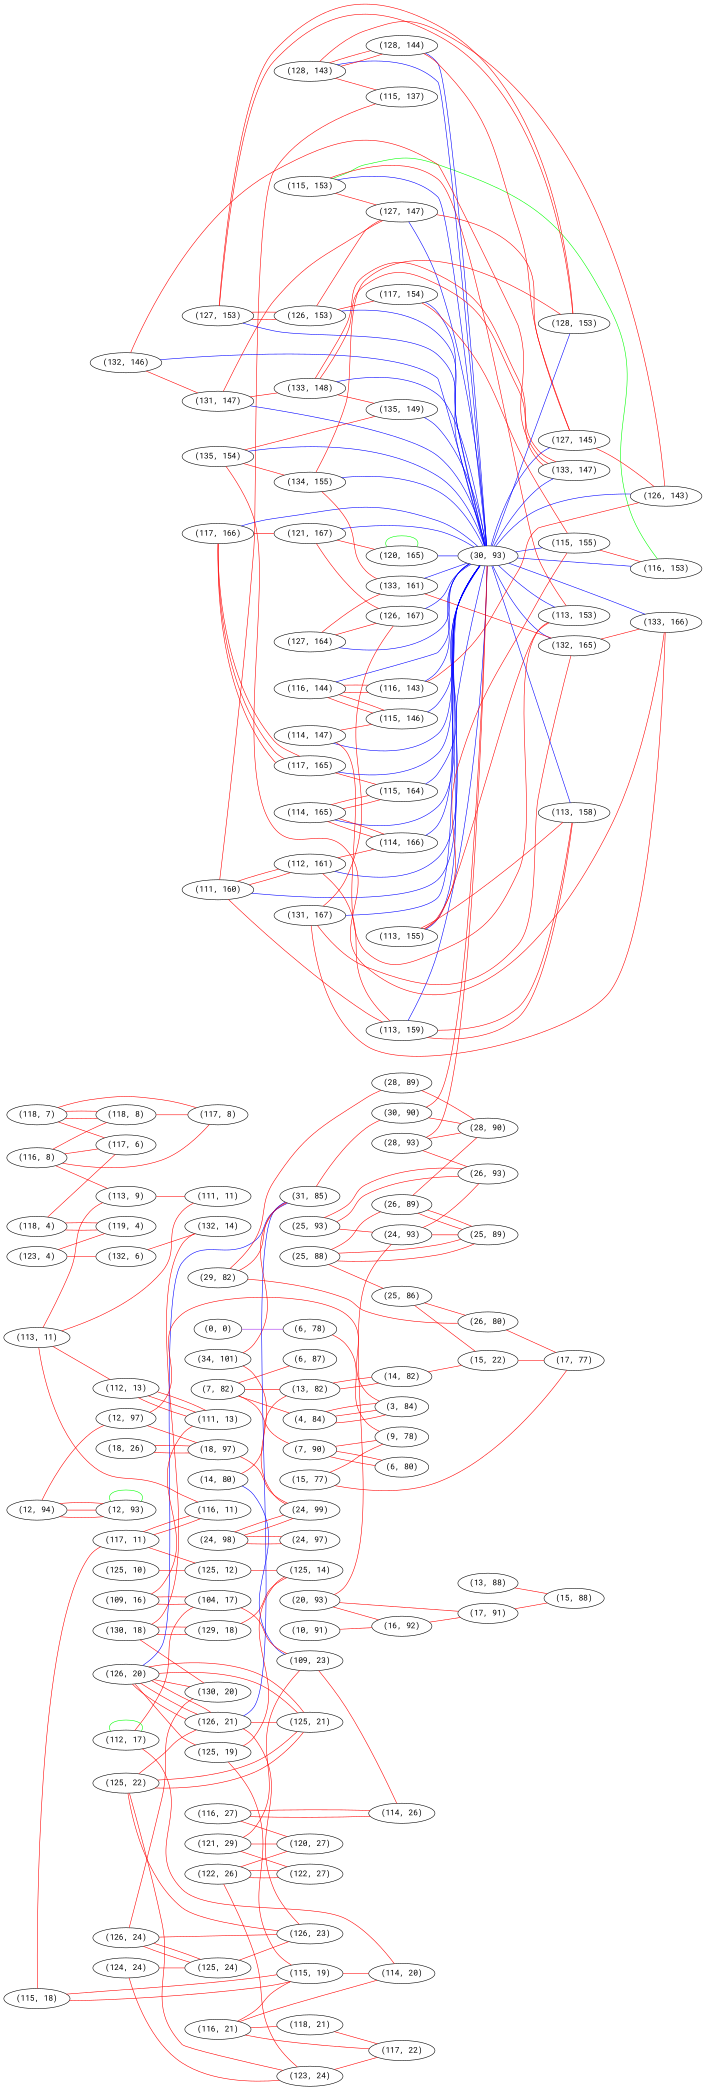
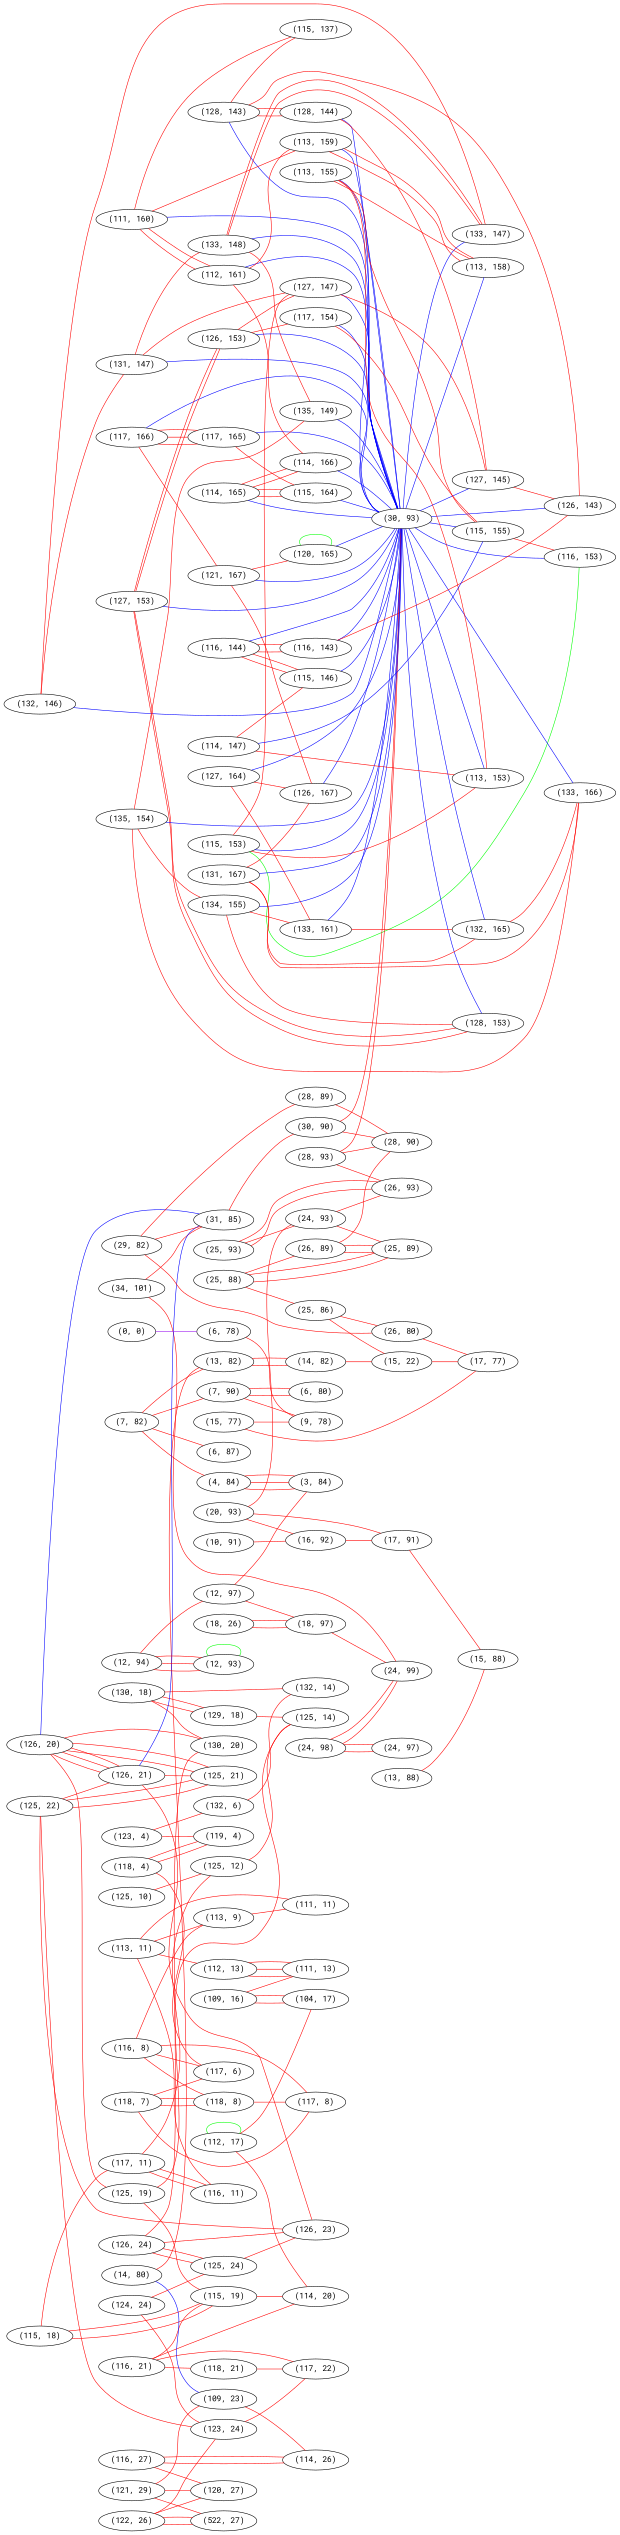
(447, 716) -> (401, 667)
(264, 1631) -> none
(310, 1874) -> (224, 2521)
